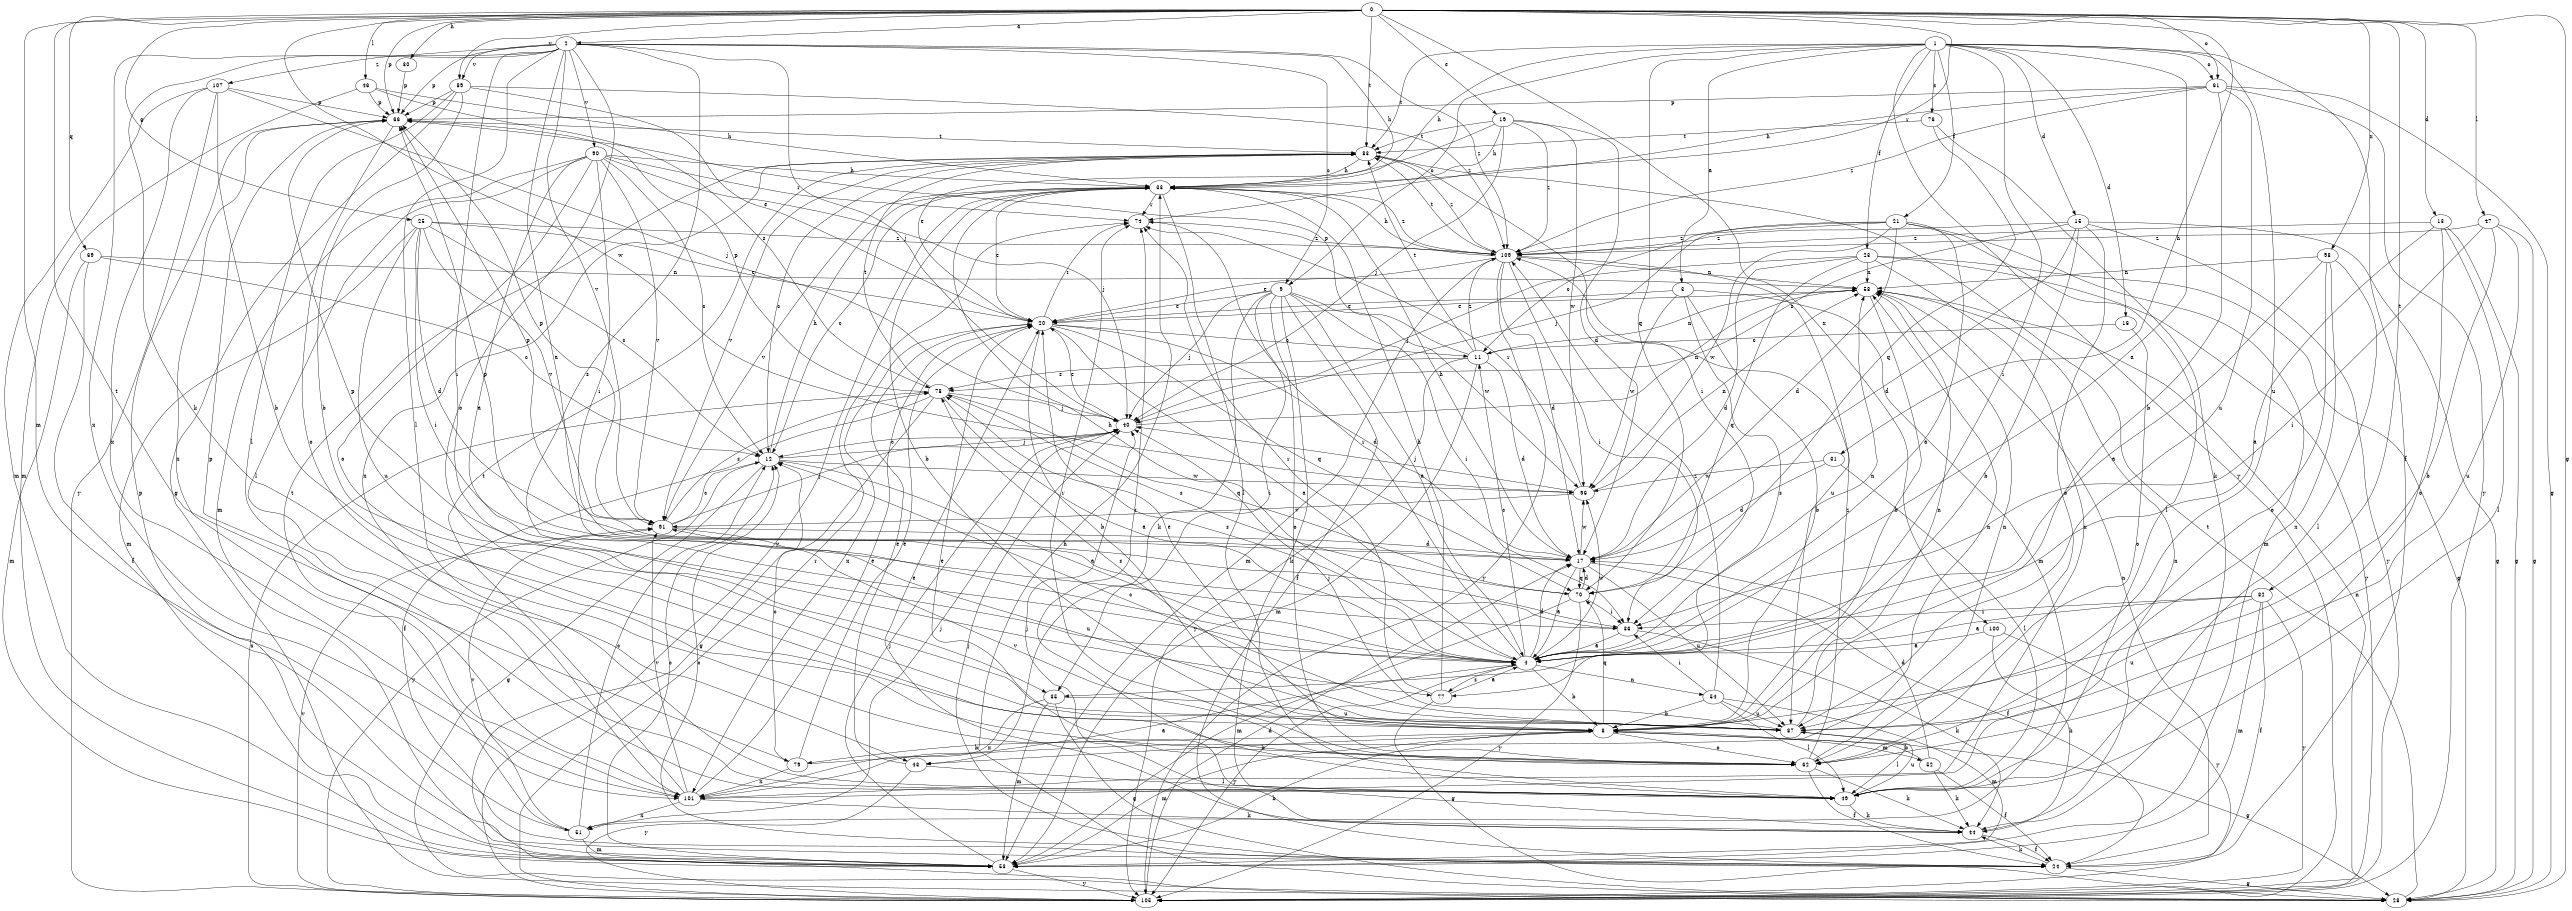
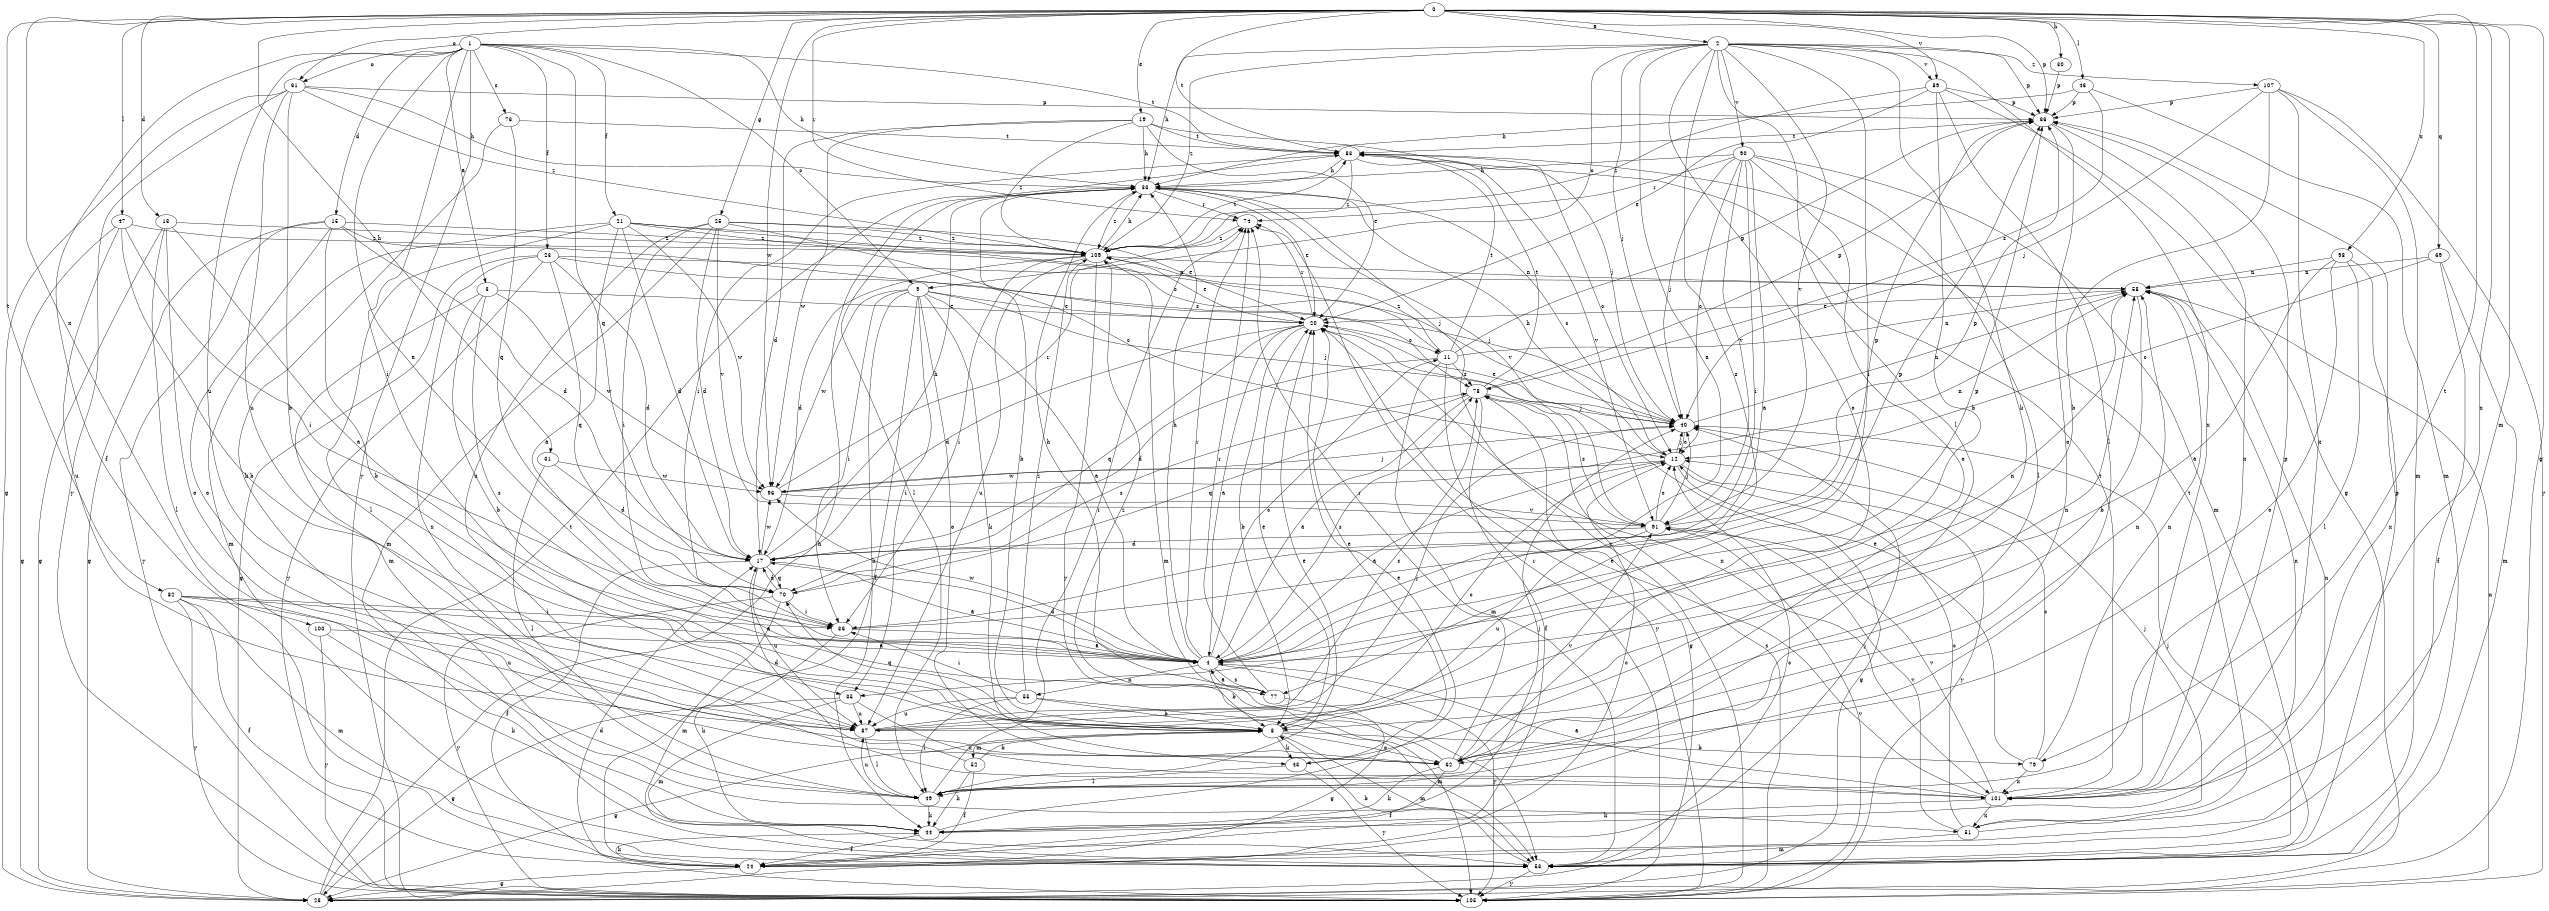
(596, 261) -> (2491, 40)
(1275, 281) -> (1205, 297)
(2126, 324) -> none
(1713, 697) -> (1026, 697)
